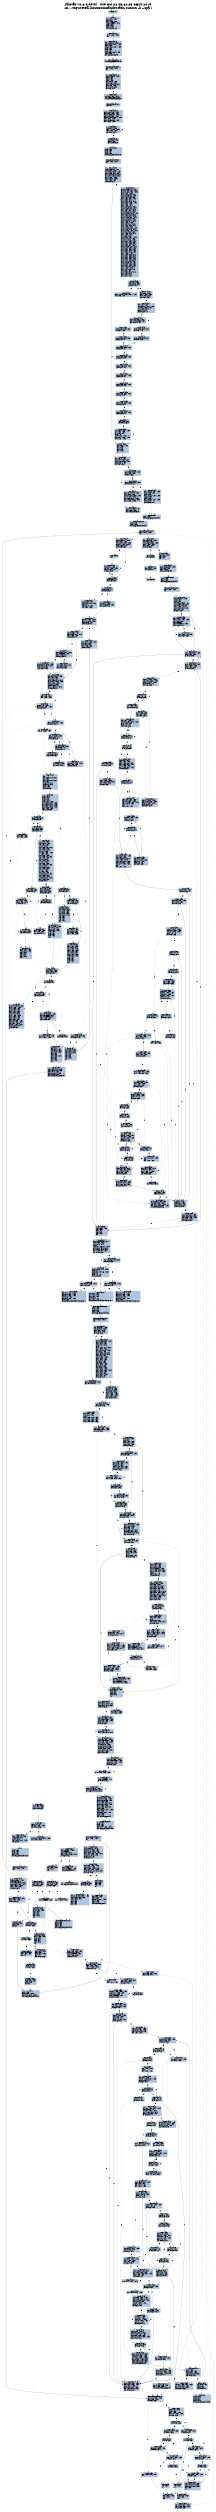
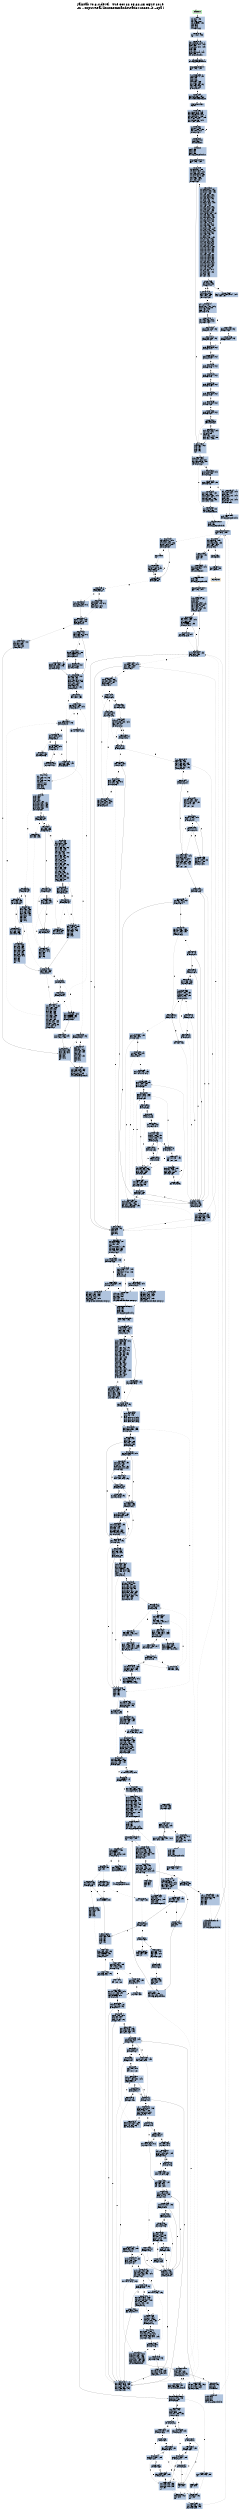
(63, 1036) -> none
